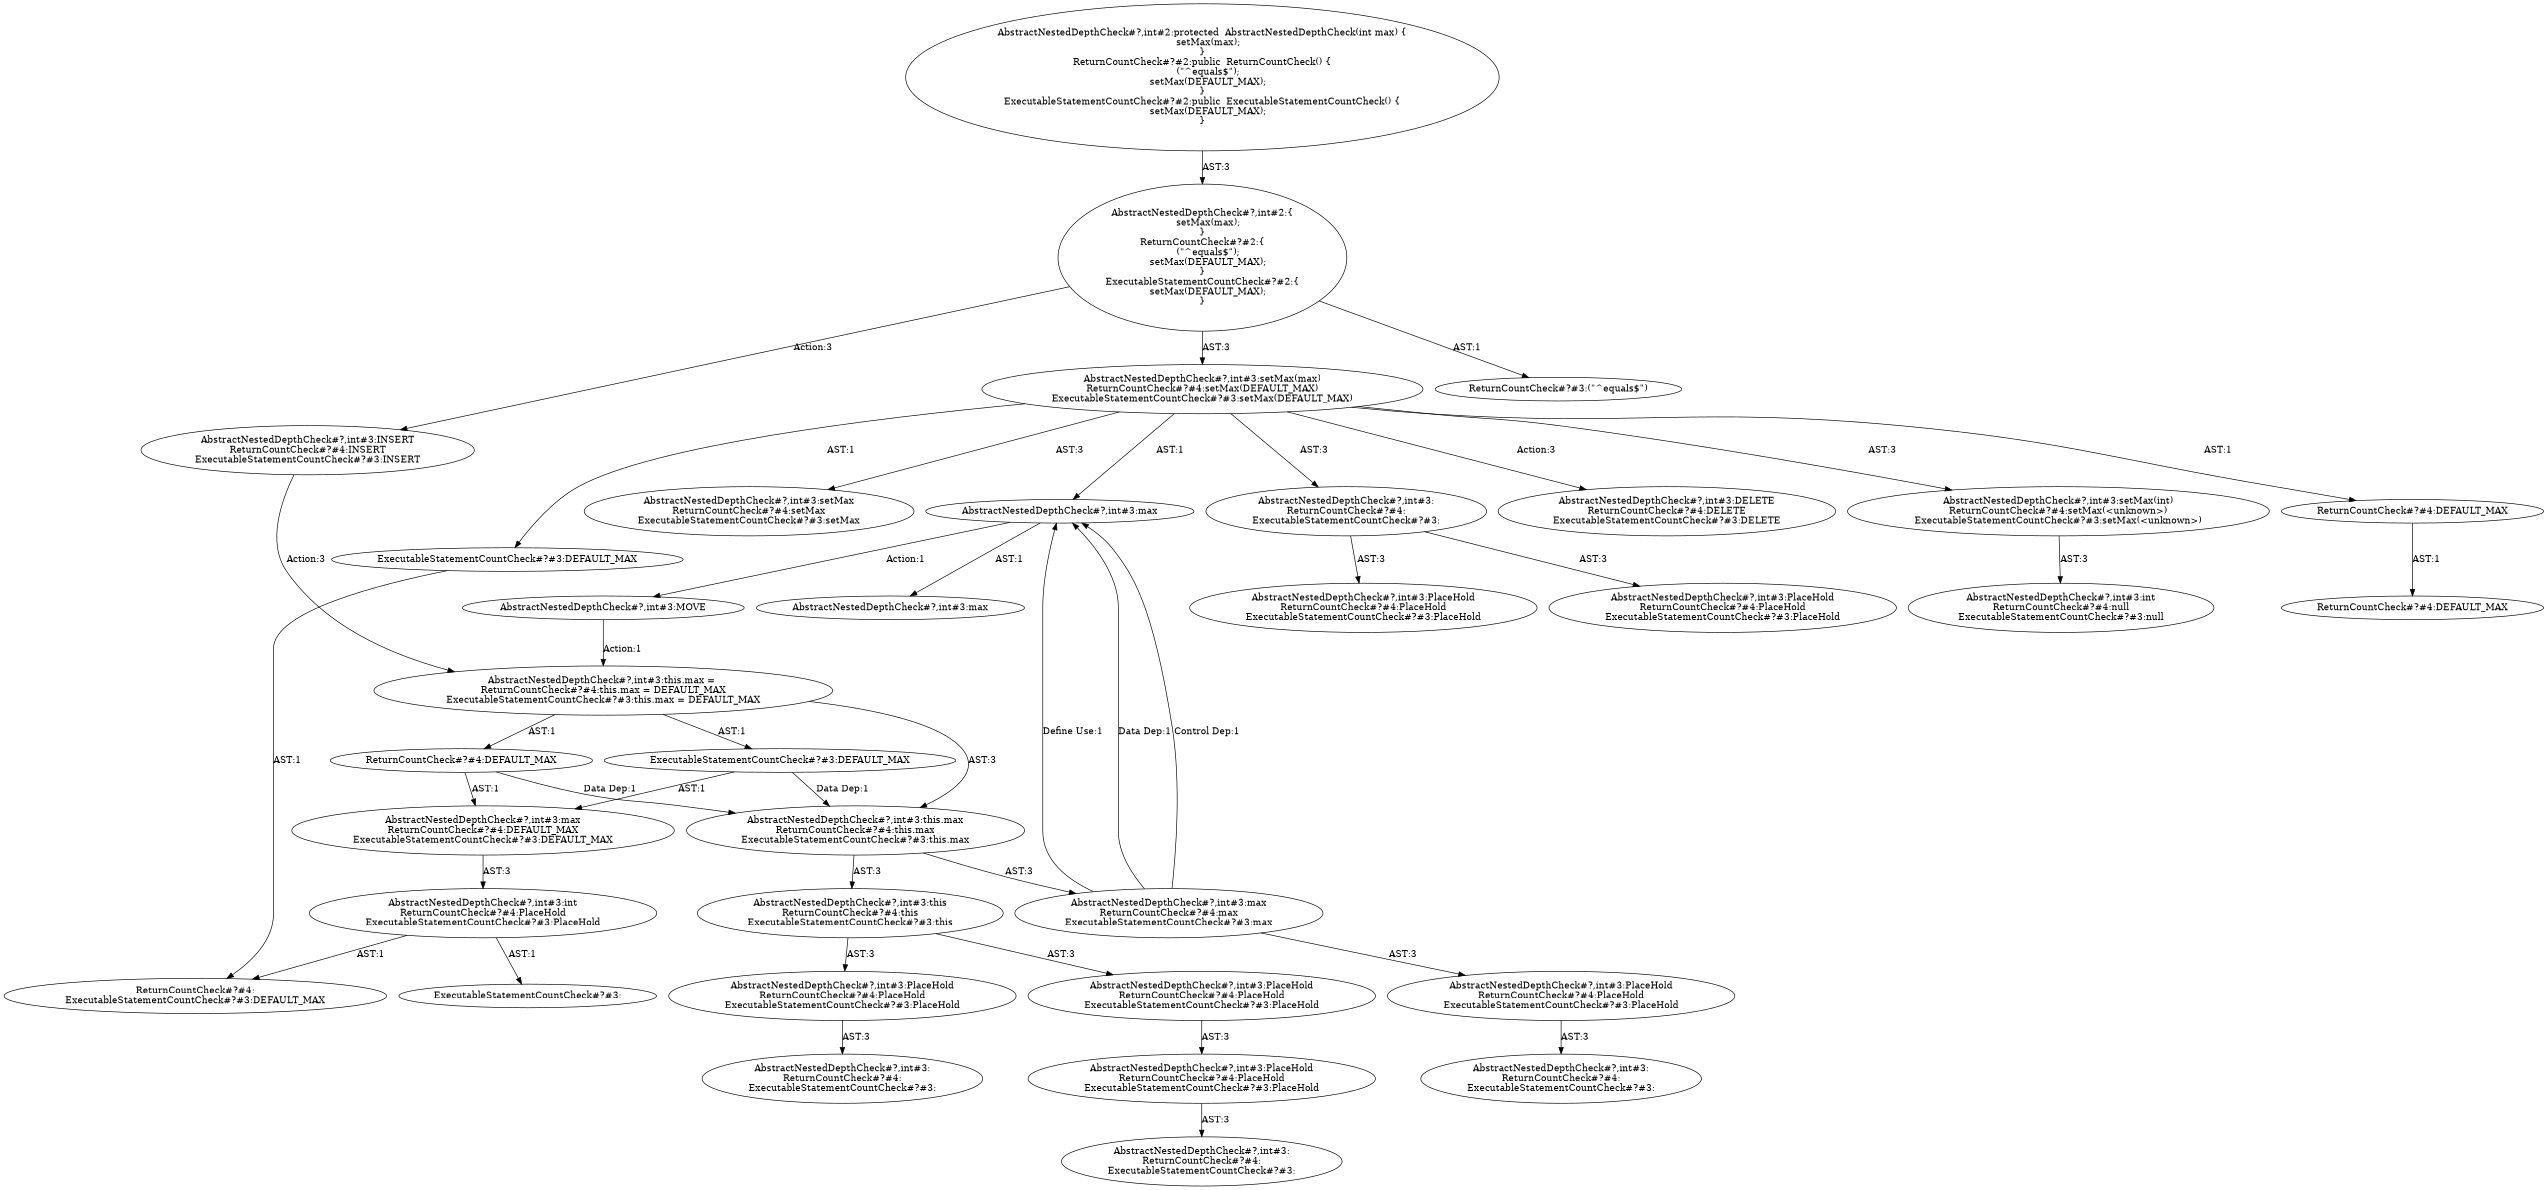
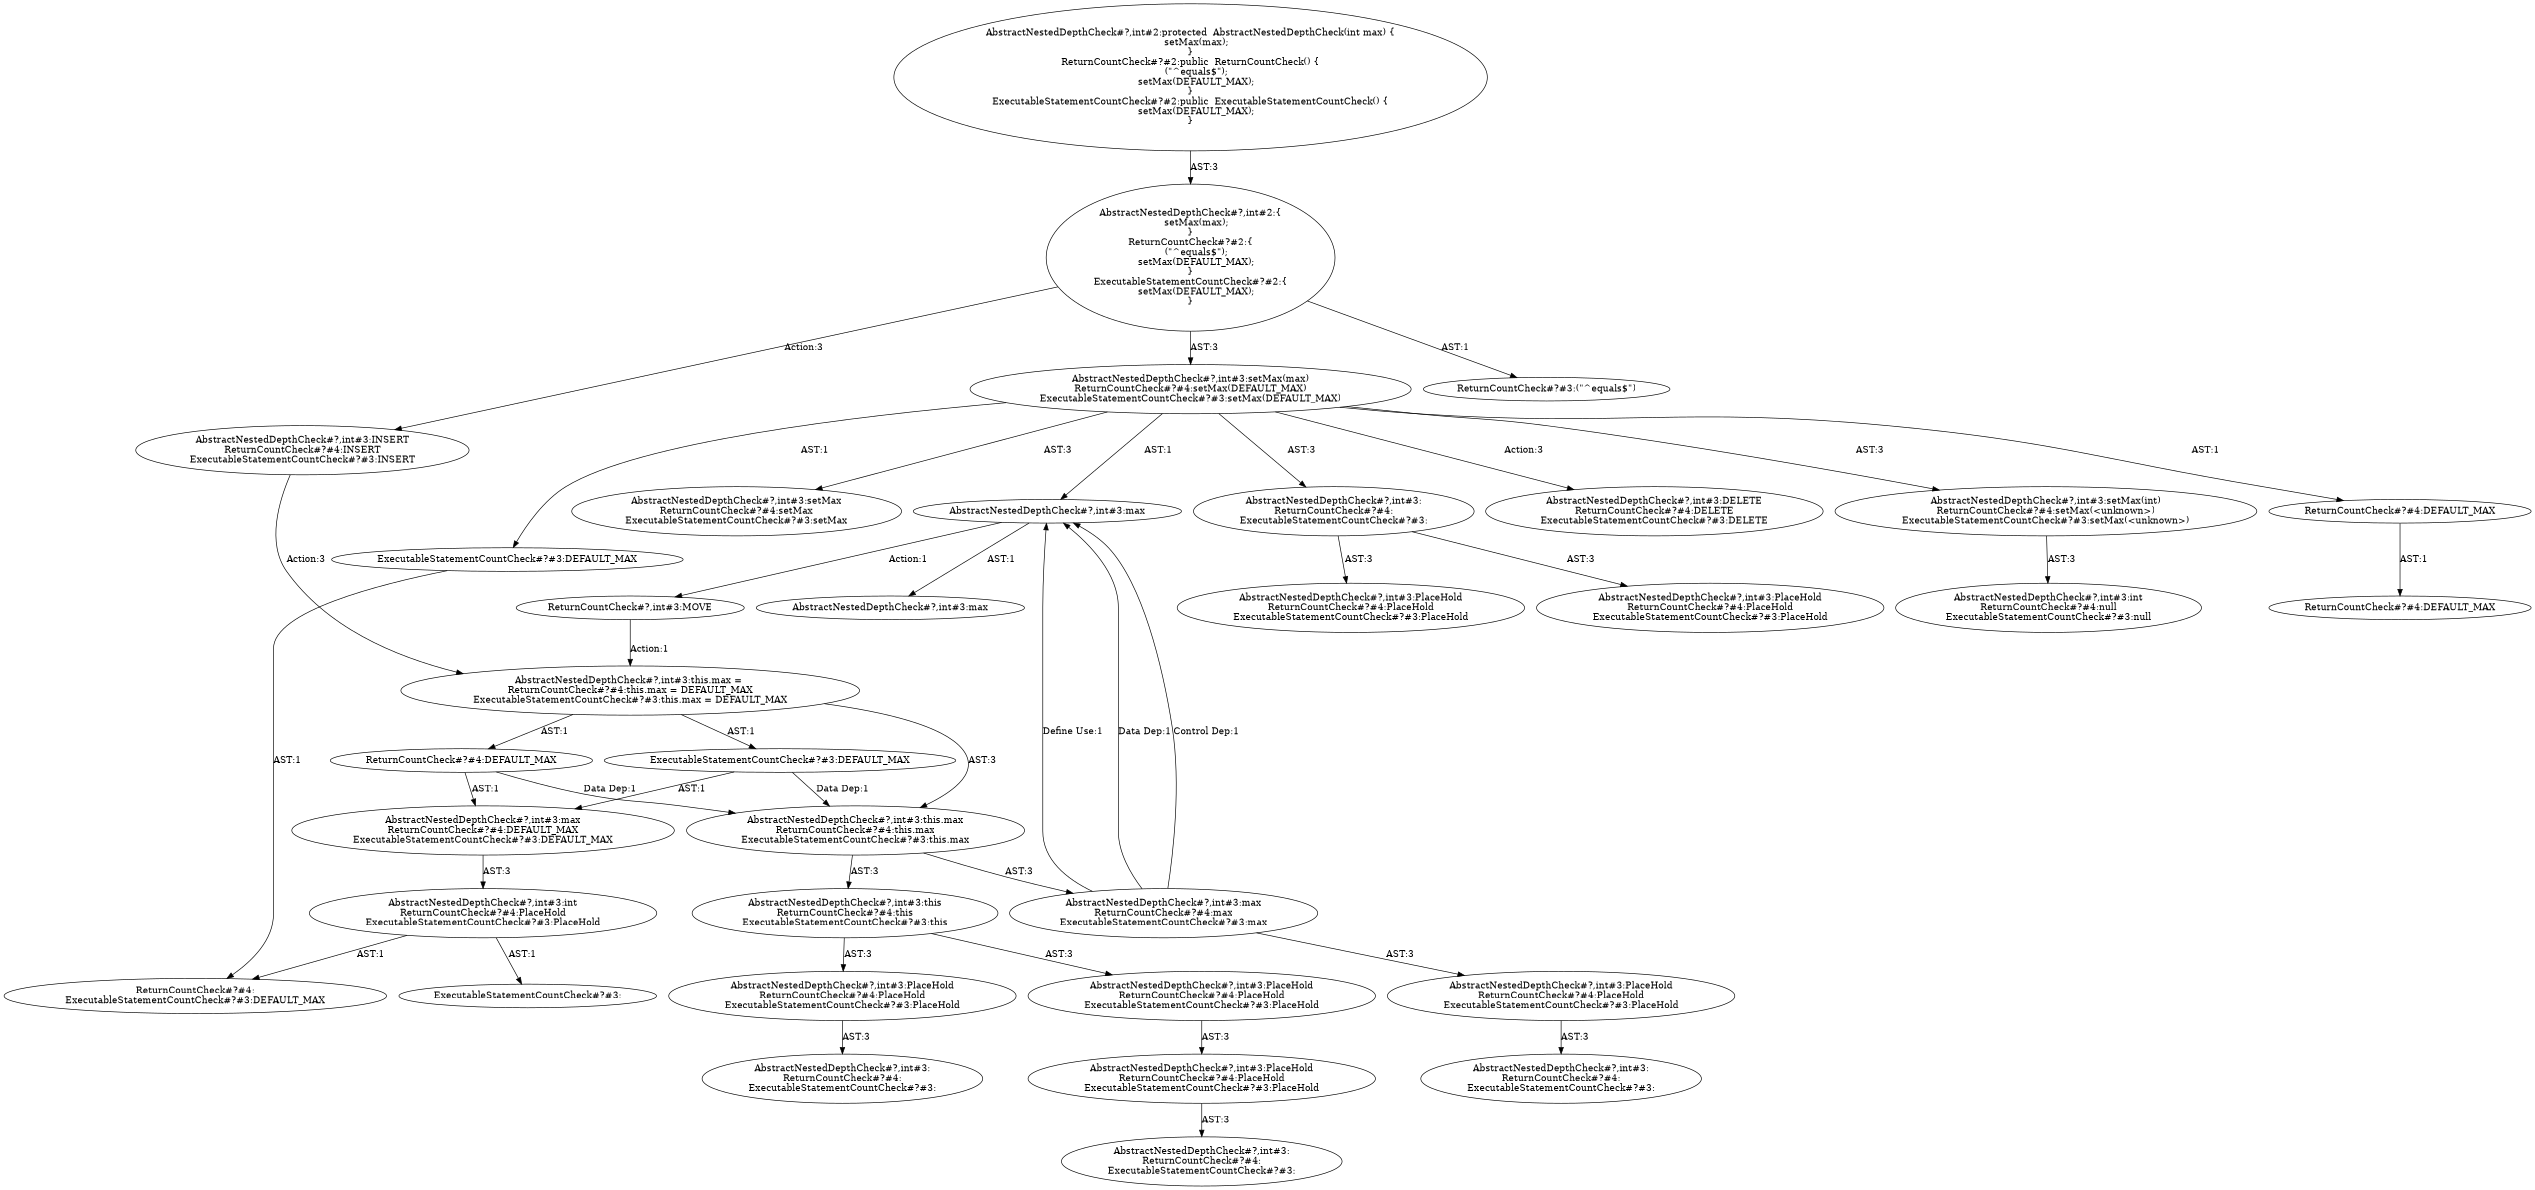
(603, 608) -> (630, 608)
